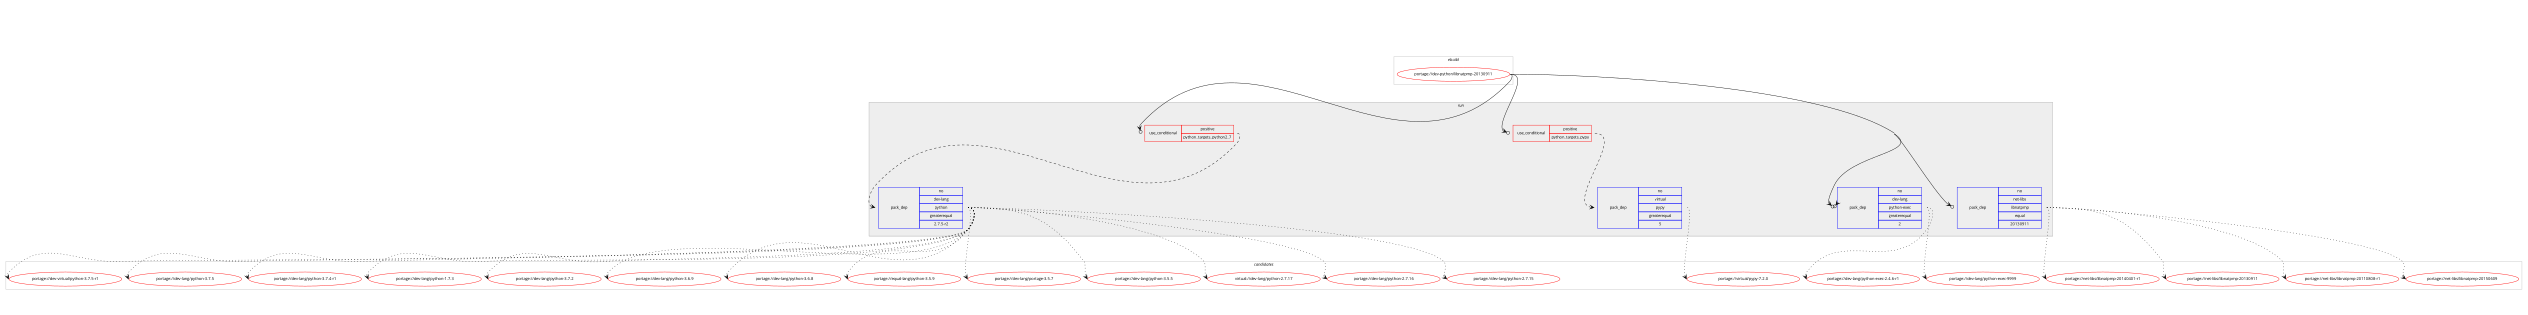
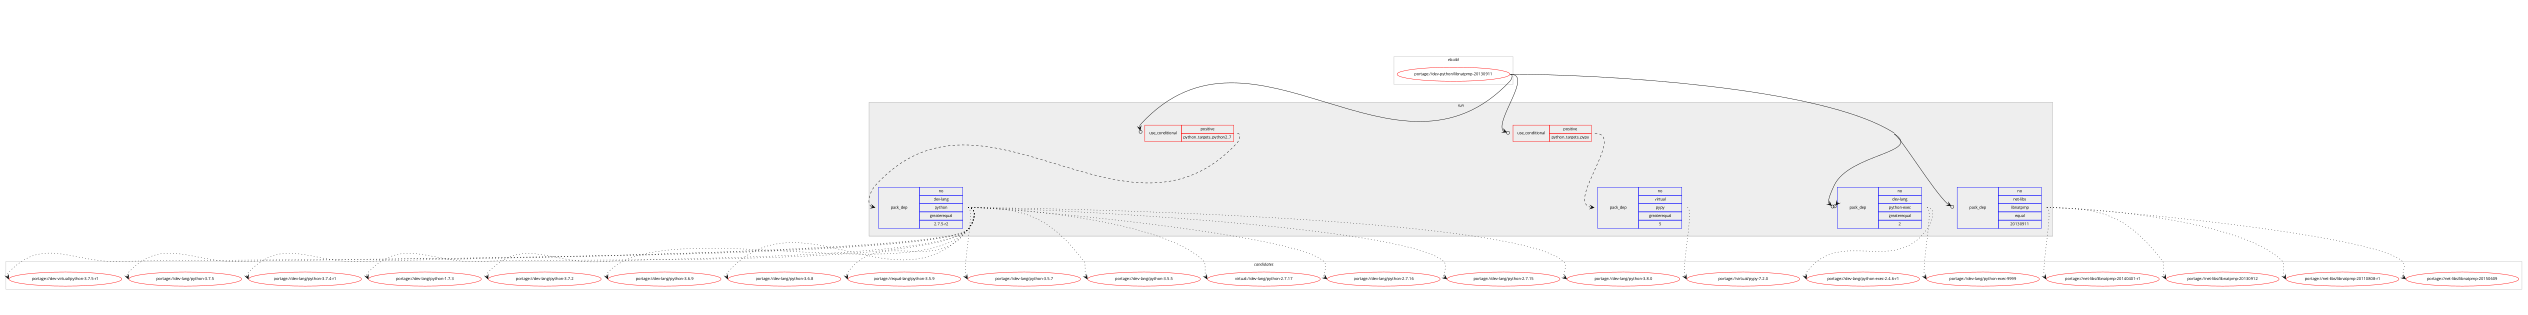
(1024, 279) -> (1024, 279)
none -> (1623, 279)
(2223, 279) -> (2223, 279)
